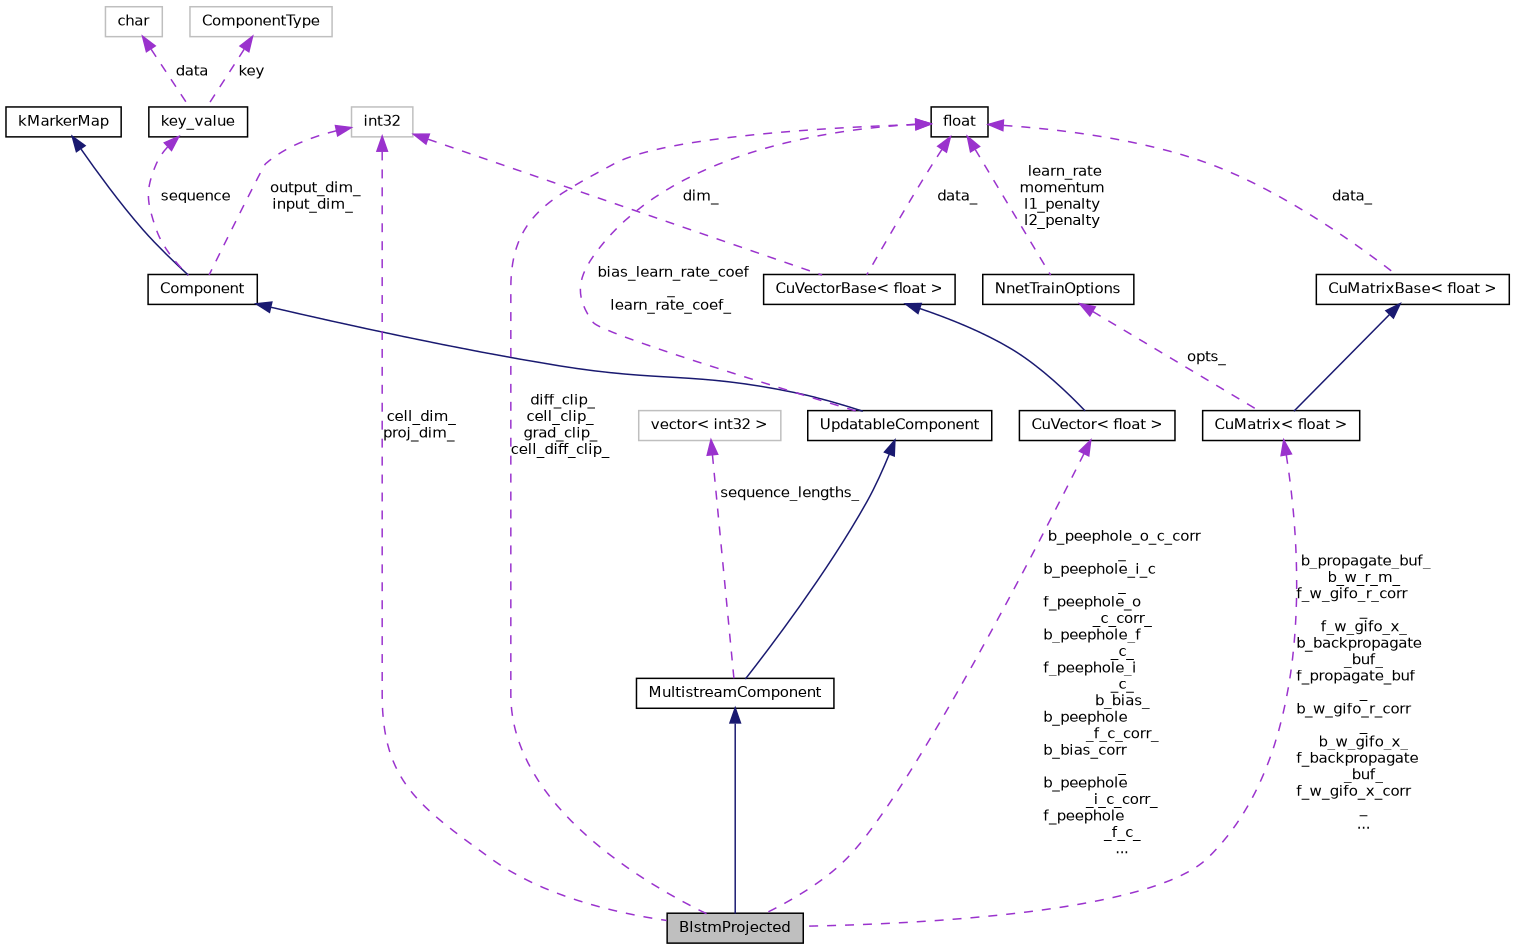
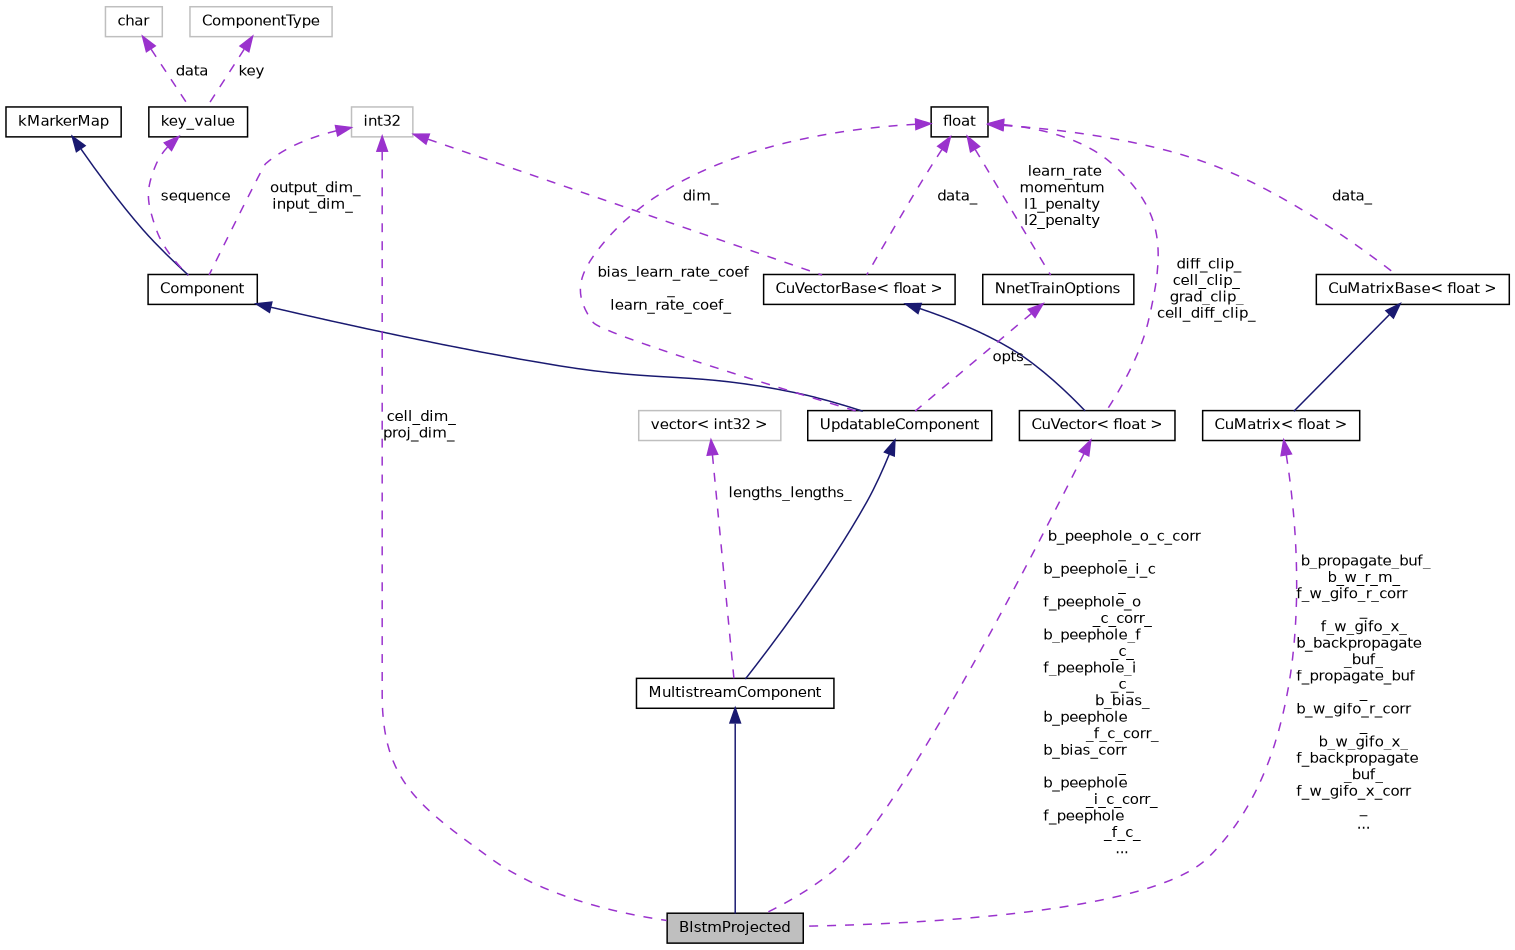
(1176, 361) -> (973, 362)
(511, 406) -> (1154, 227)
(788, 494) -> (788, 494)
